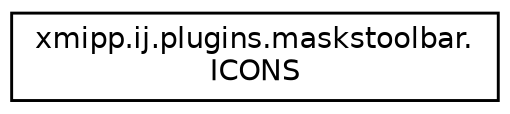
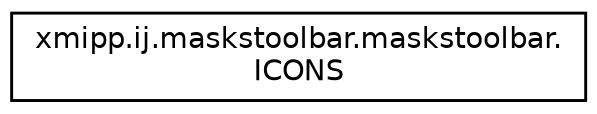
(255, 57) -> (299, 57)
